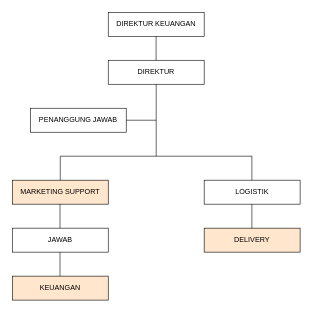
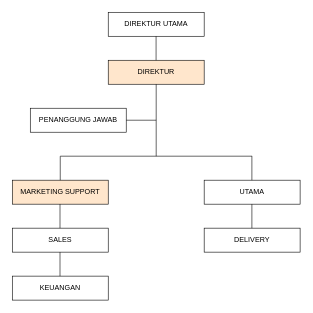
(156, 24) -> (156, 24)
(156, 72) -> (156, 72)
(252, 192) -> (252, 192)
(60, 240) -> (60, 240)
(252, 240) -> (252, 240)
(60, 288) -> (60, 288)
